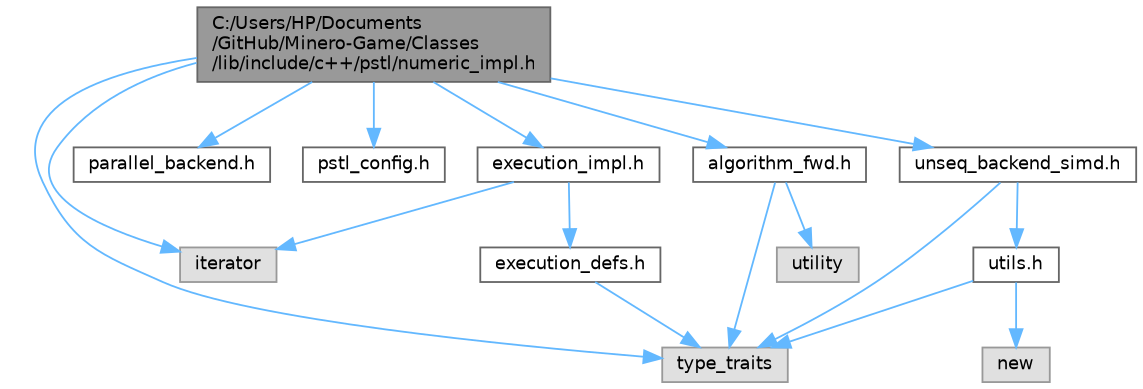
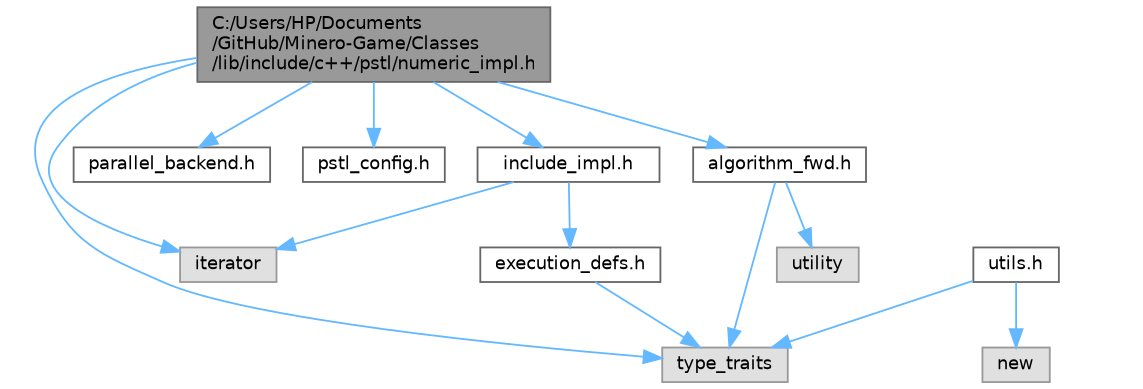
(569, 165) -> (569, 165)
(1018, 165) -> none
